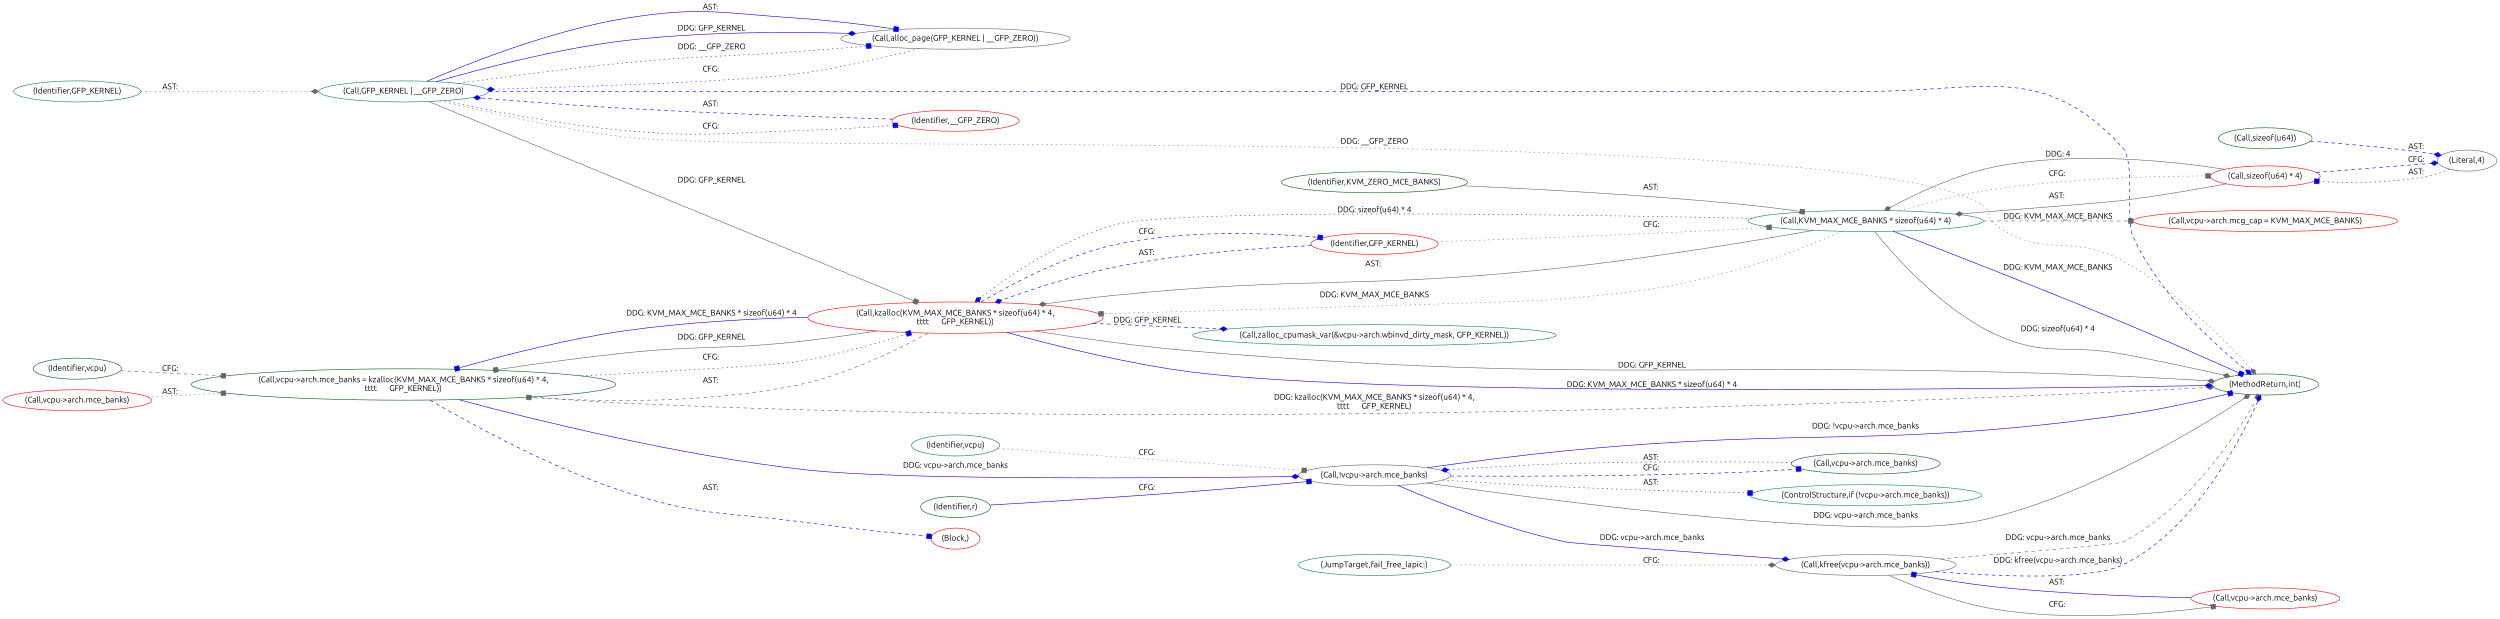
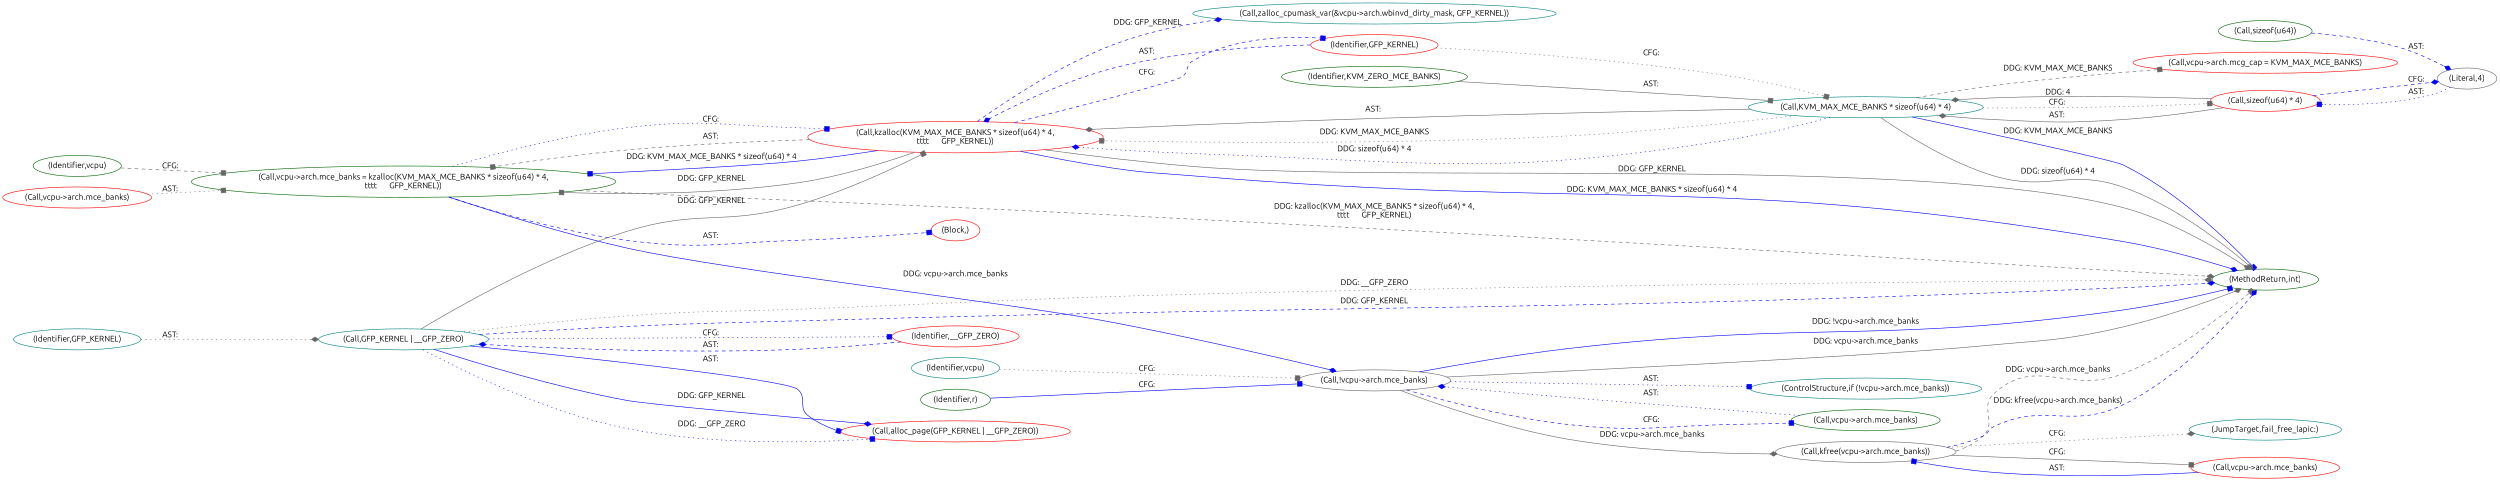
(956, 39) -> (956, 431)
(708, 81) -> none
(1585, 544) -> (1582, 441)
(1609, 565) -> (2067, 441)
